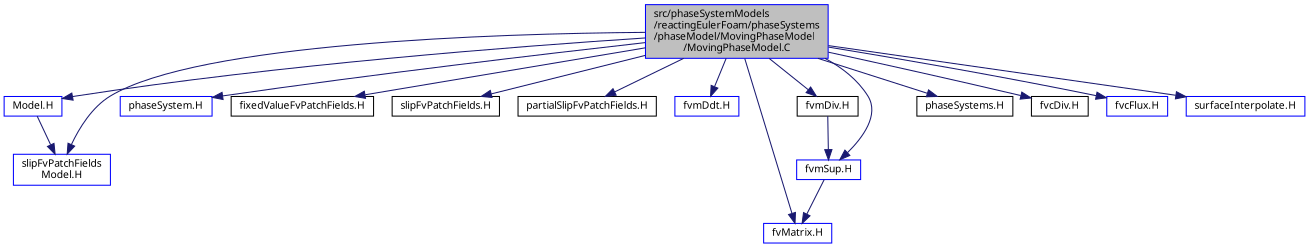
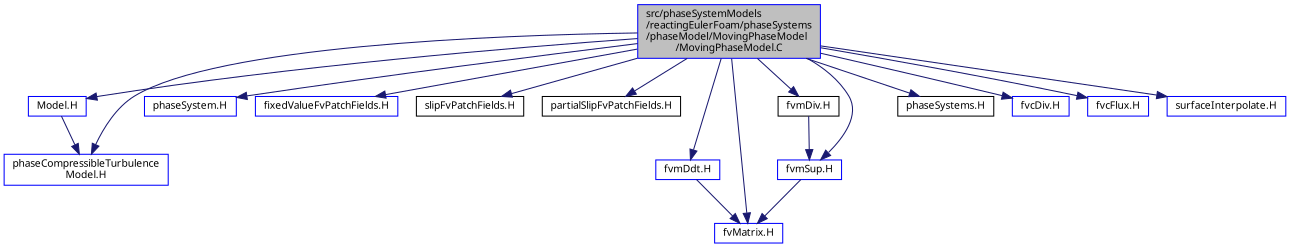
(302, 106) -> (327, 106)
(1060, 106) -> (1041, 106)
(62, 170) -> (86, 170)
none -> (715, 198)
